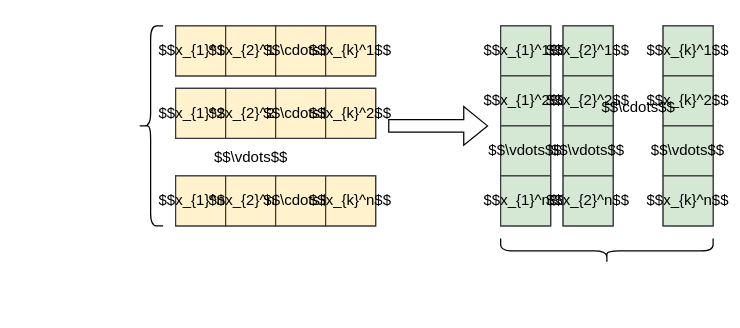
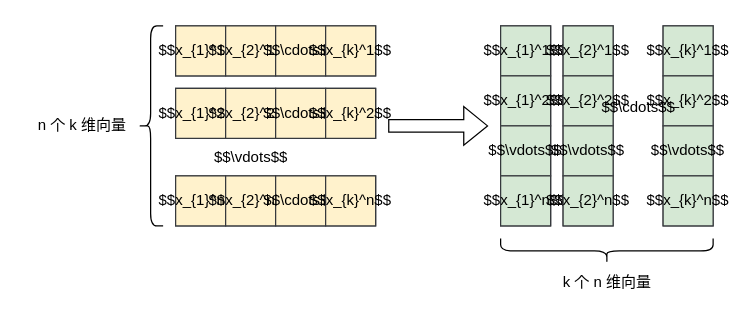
none -> (82, 126)
none -> (607, 282)
